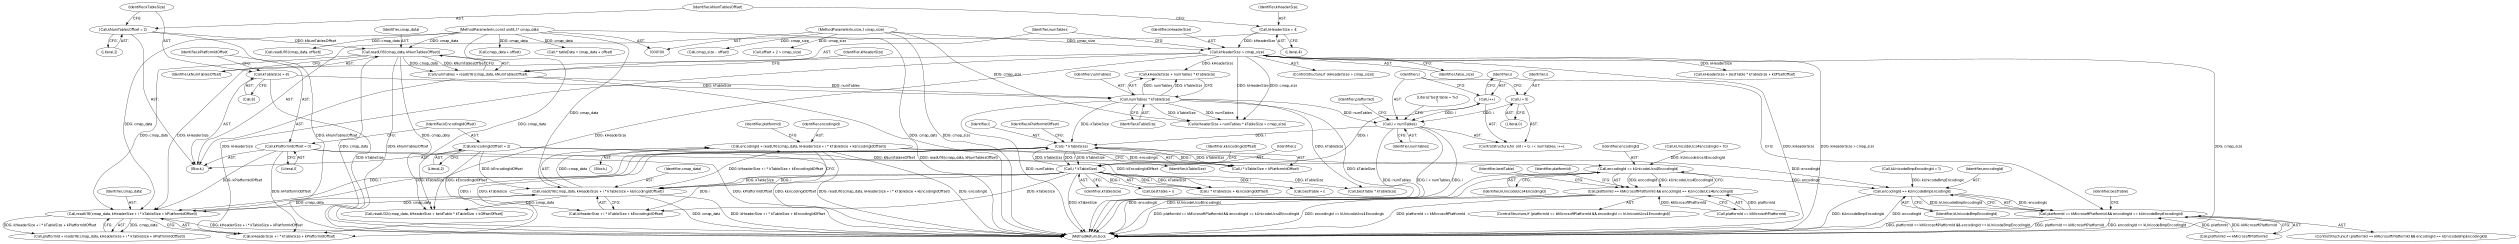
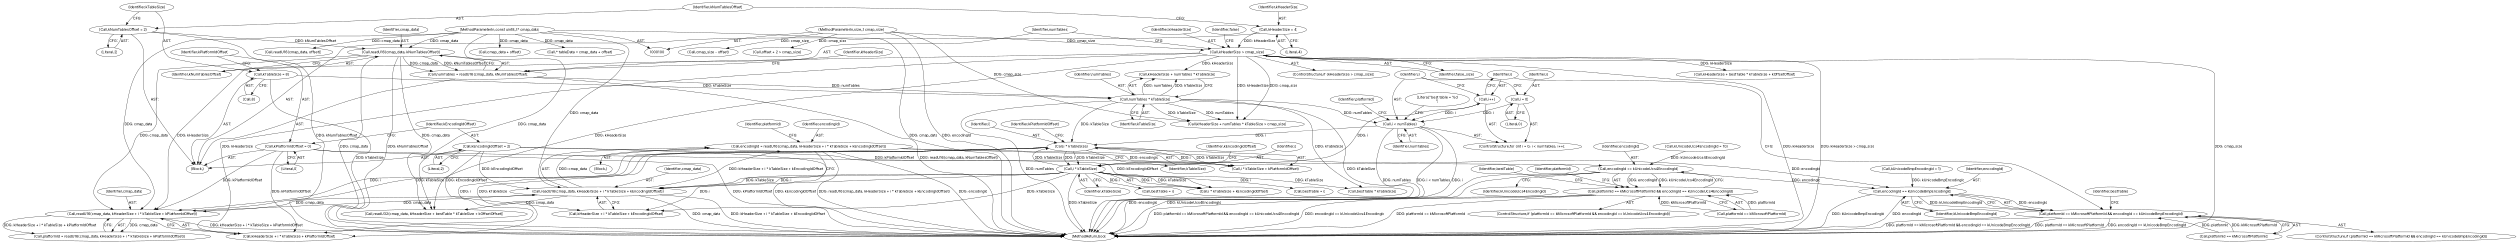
none -> (1226, 30)
(957, 135) -> (957, 135)
(894, 158) -> (894, 158)
(1548, 174) -> none
